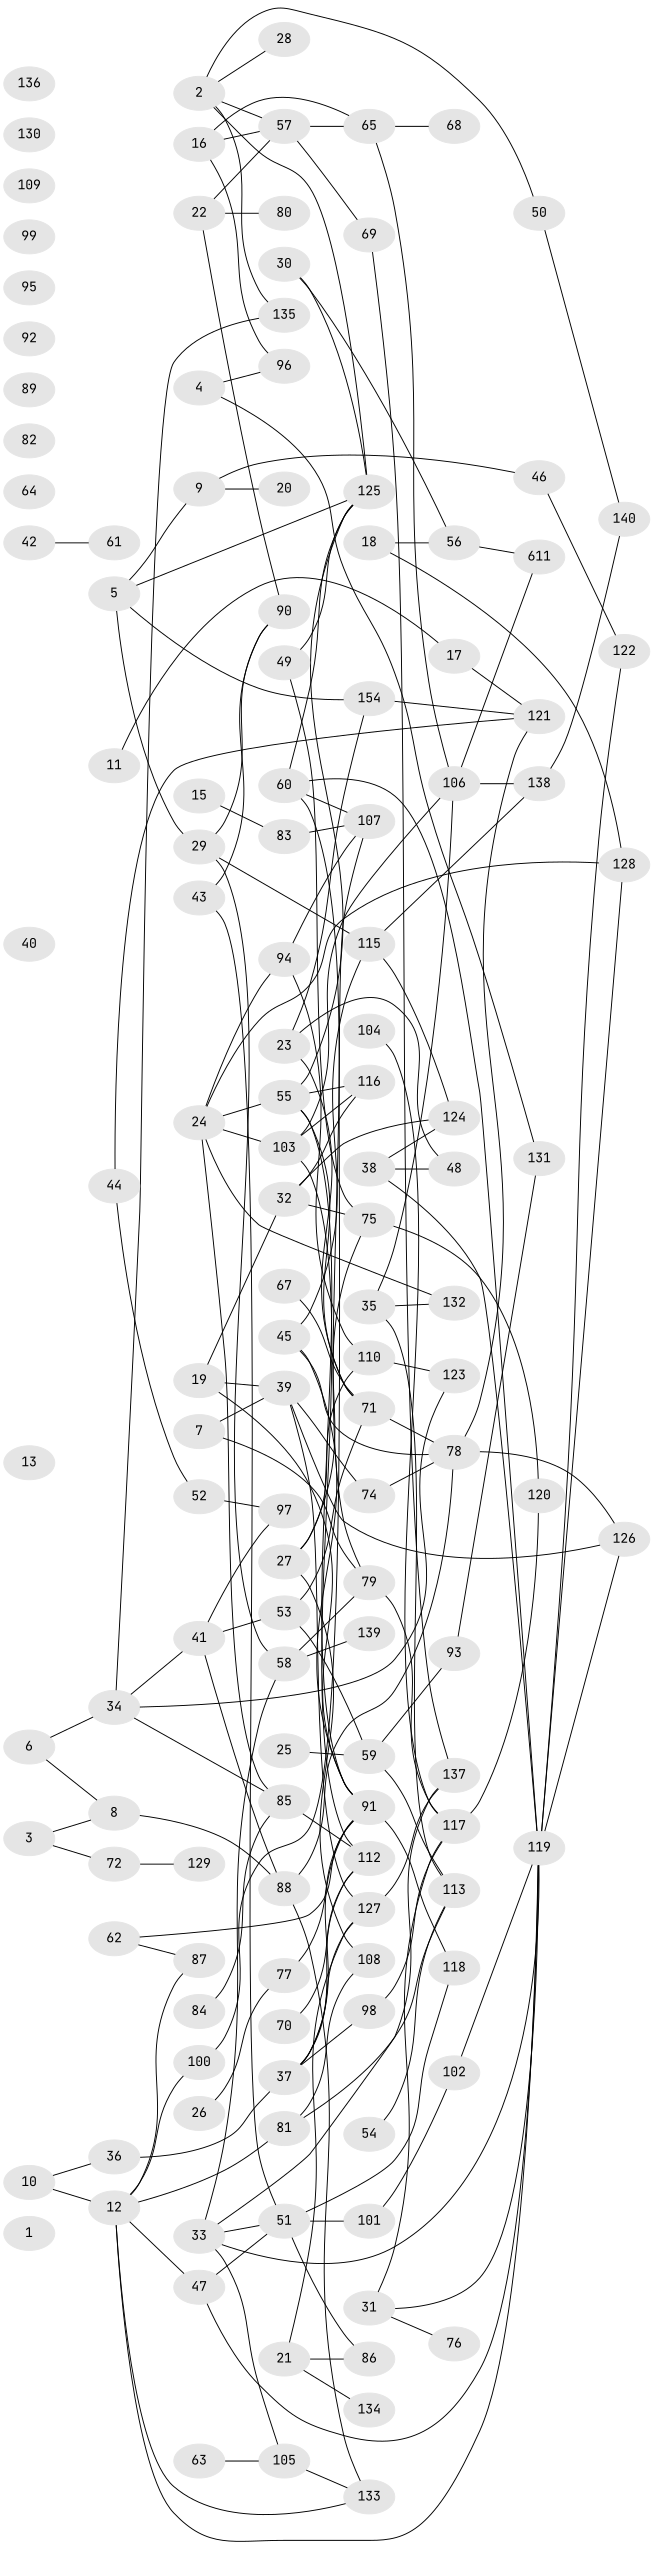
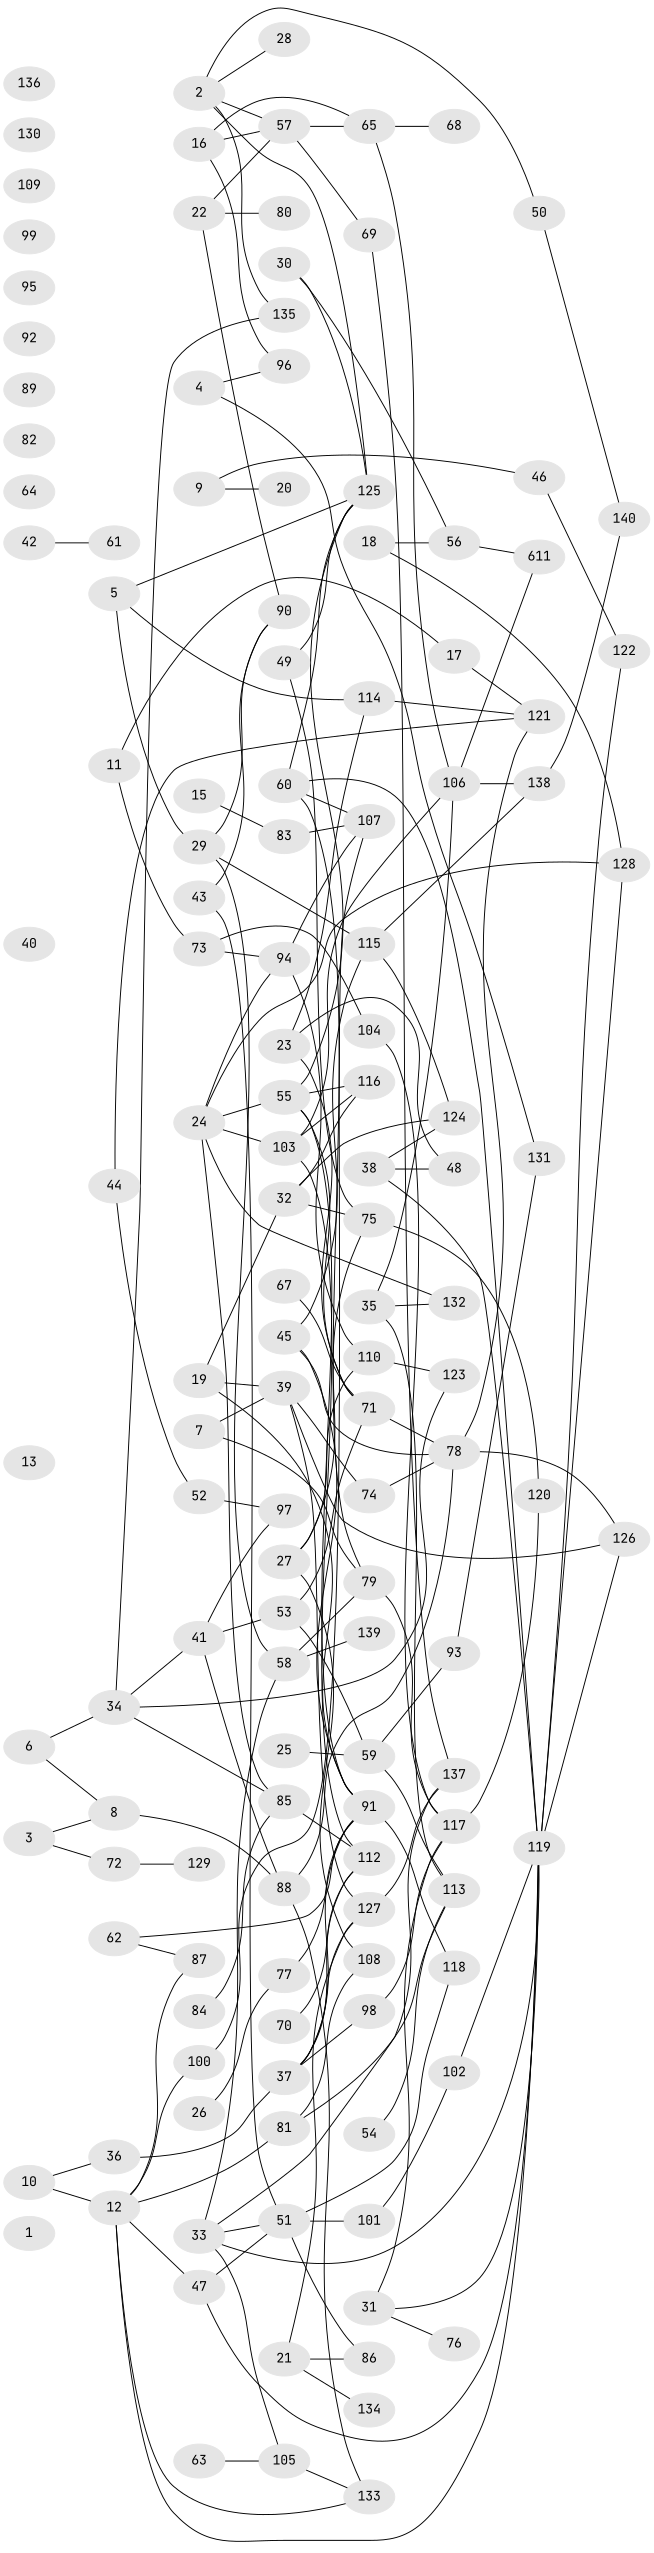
(162, 536) -> none
(369, 699) -> (369, 699)
none -> (199, 949)
